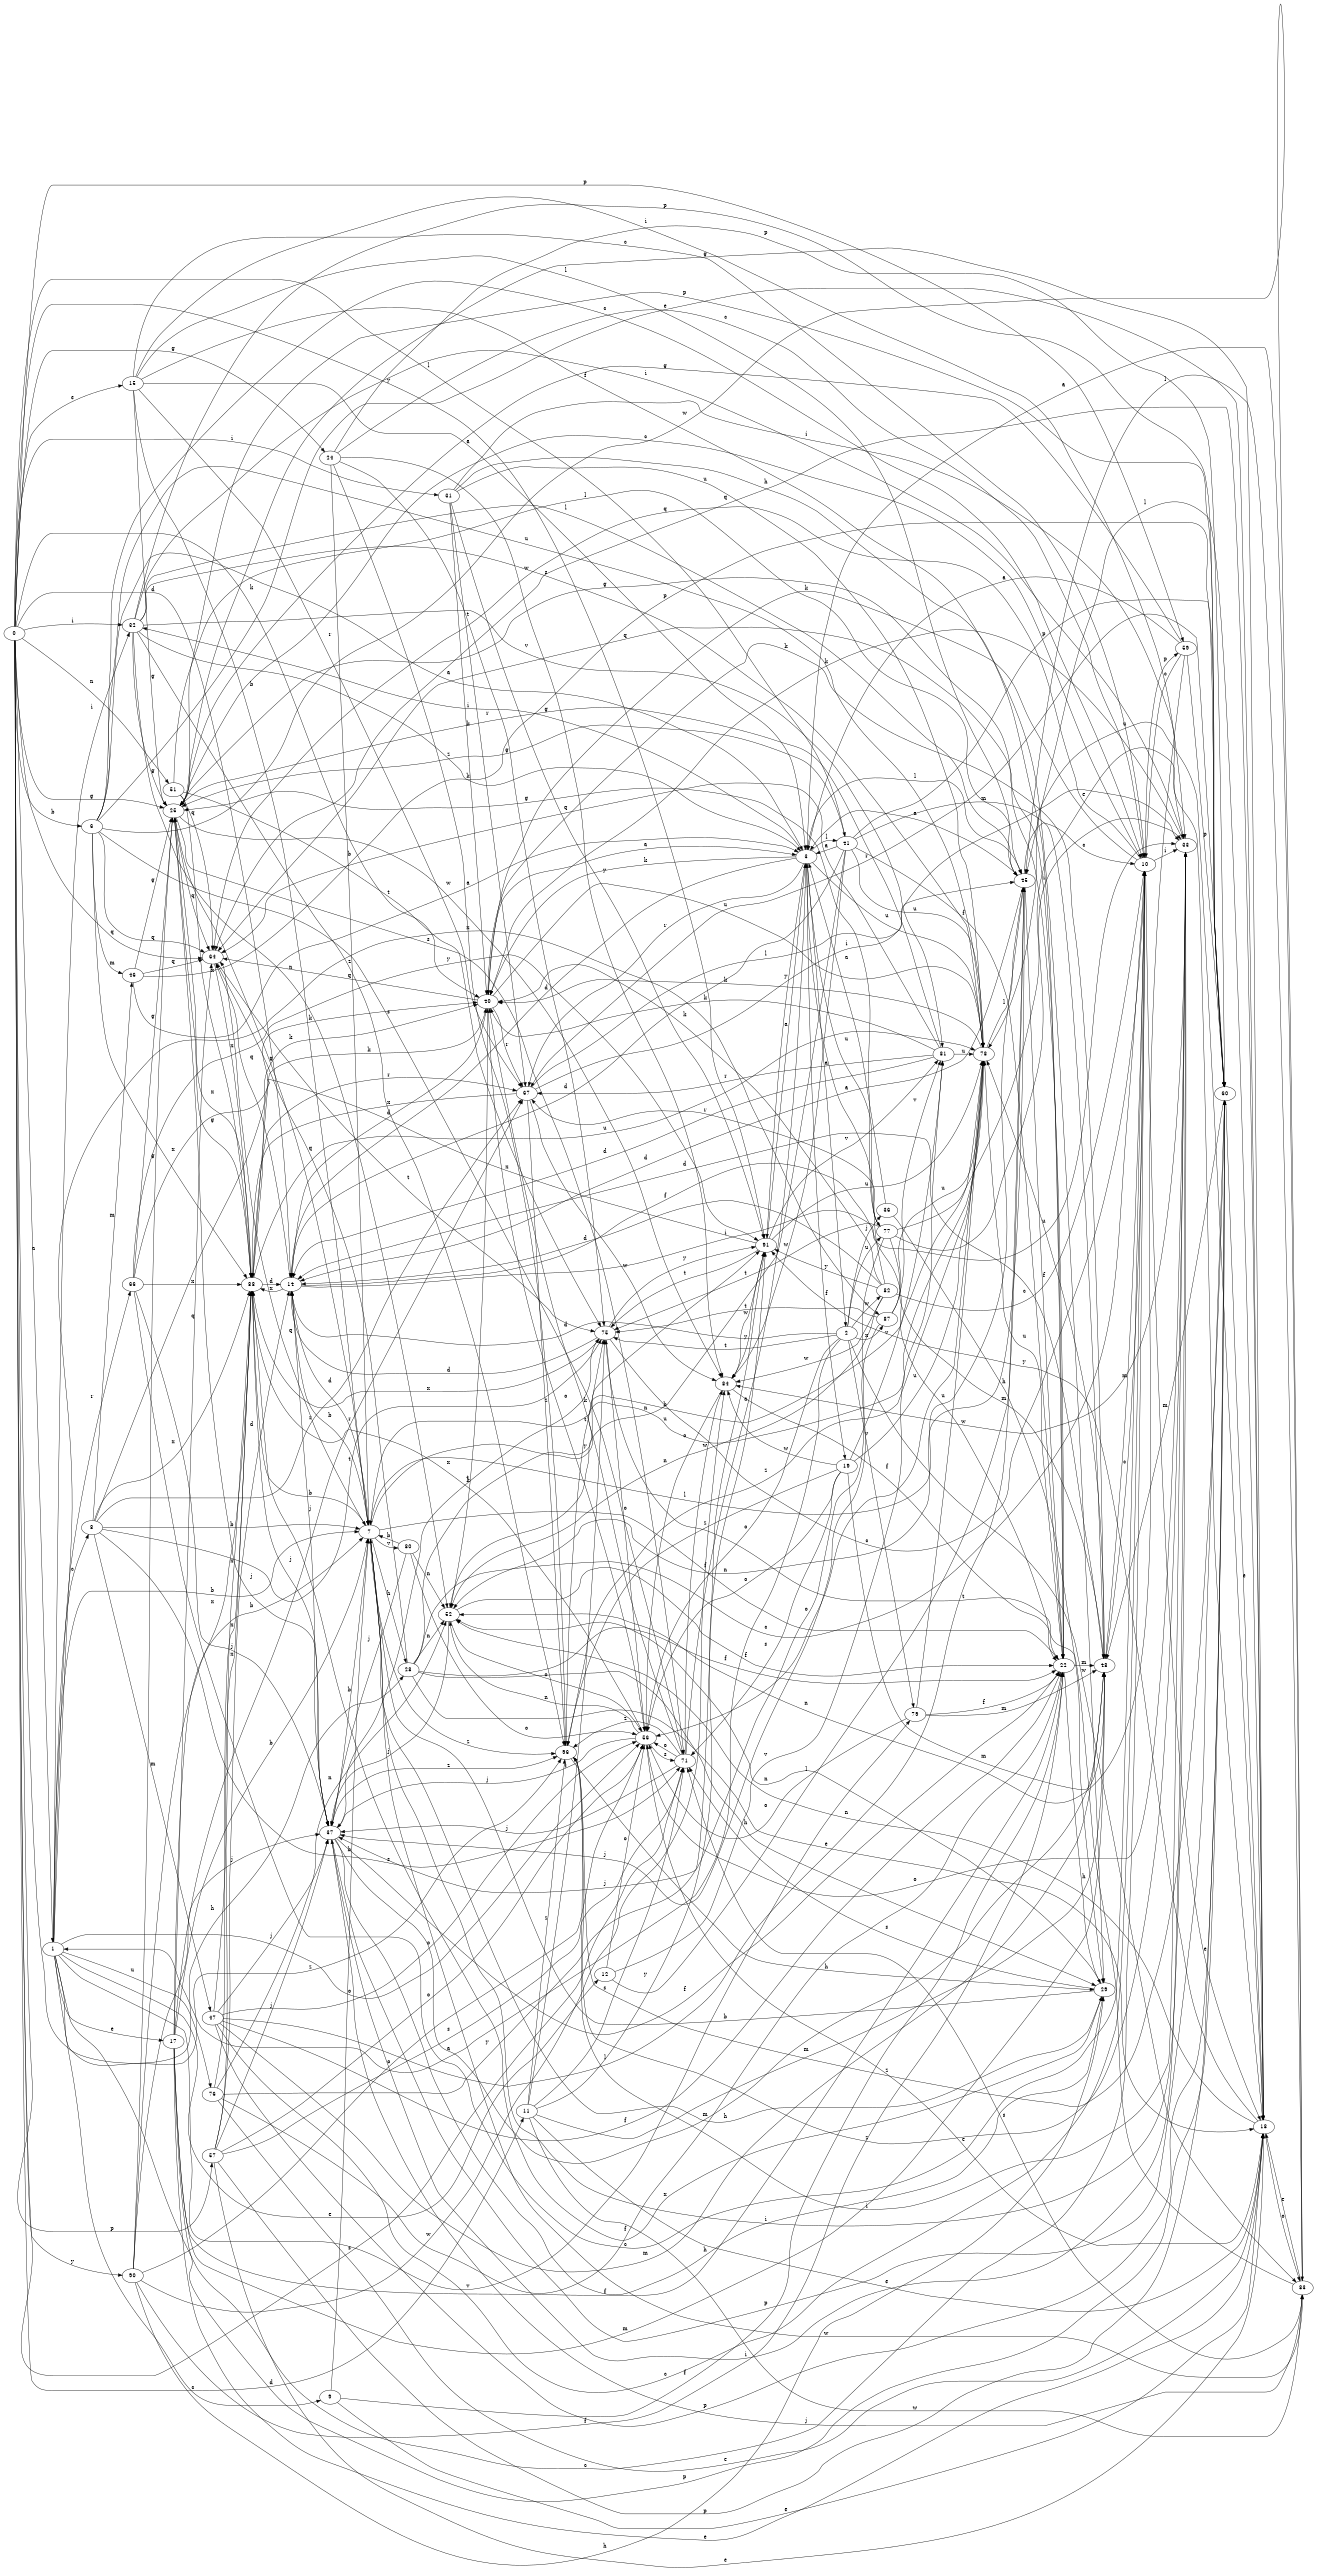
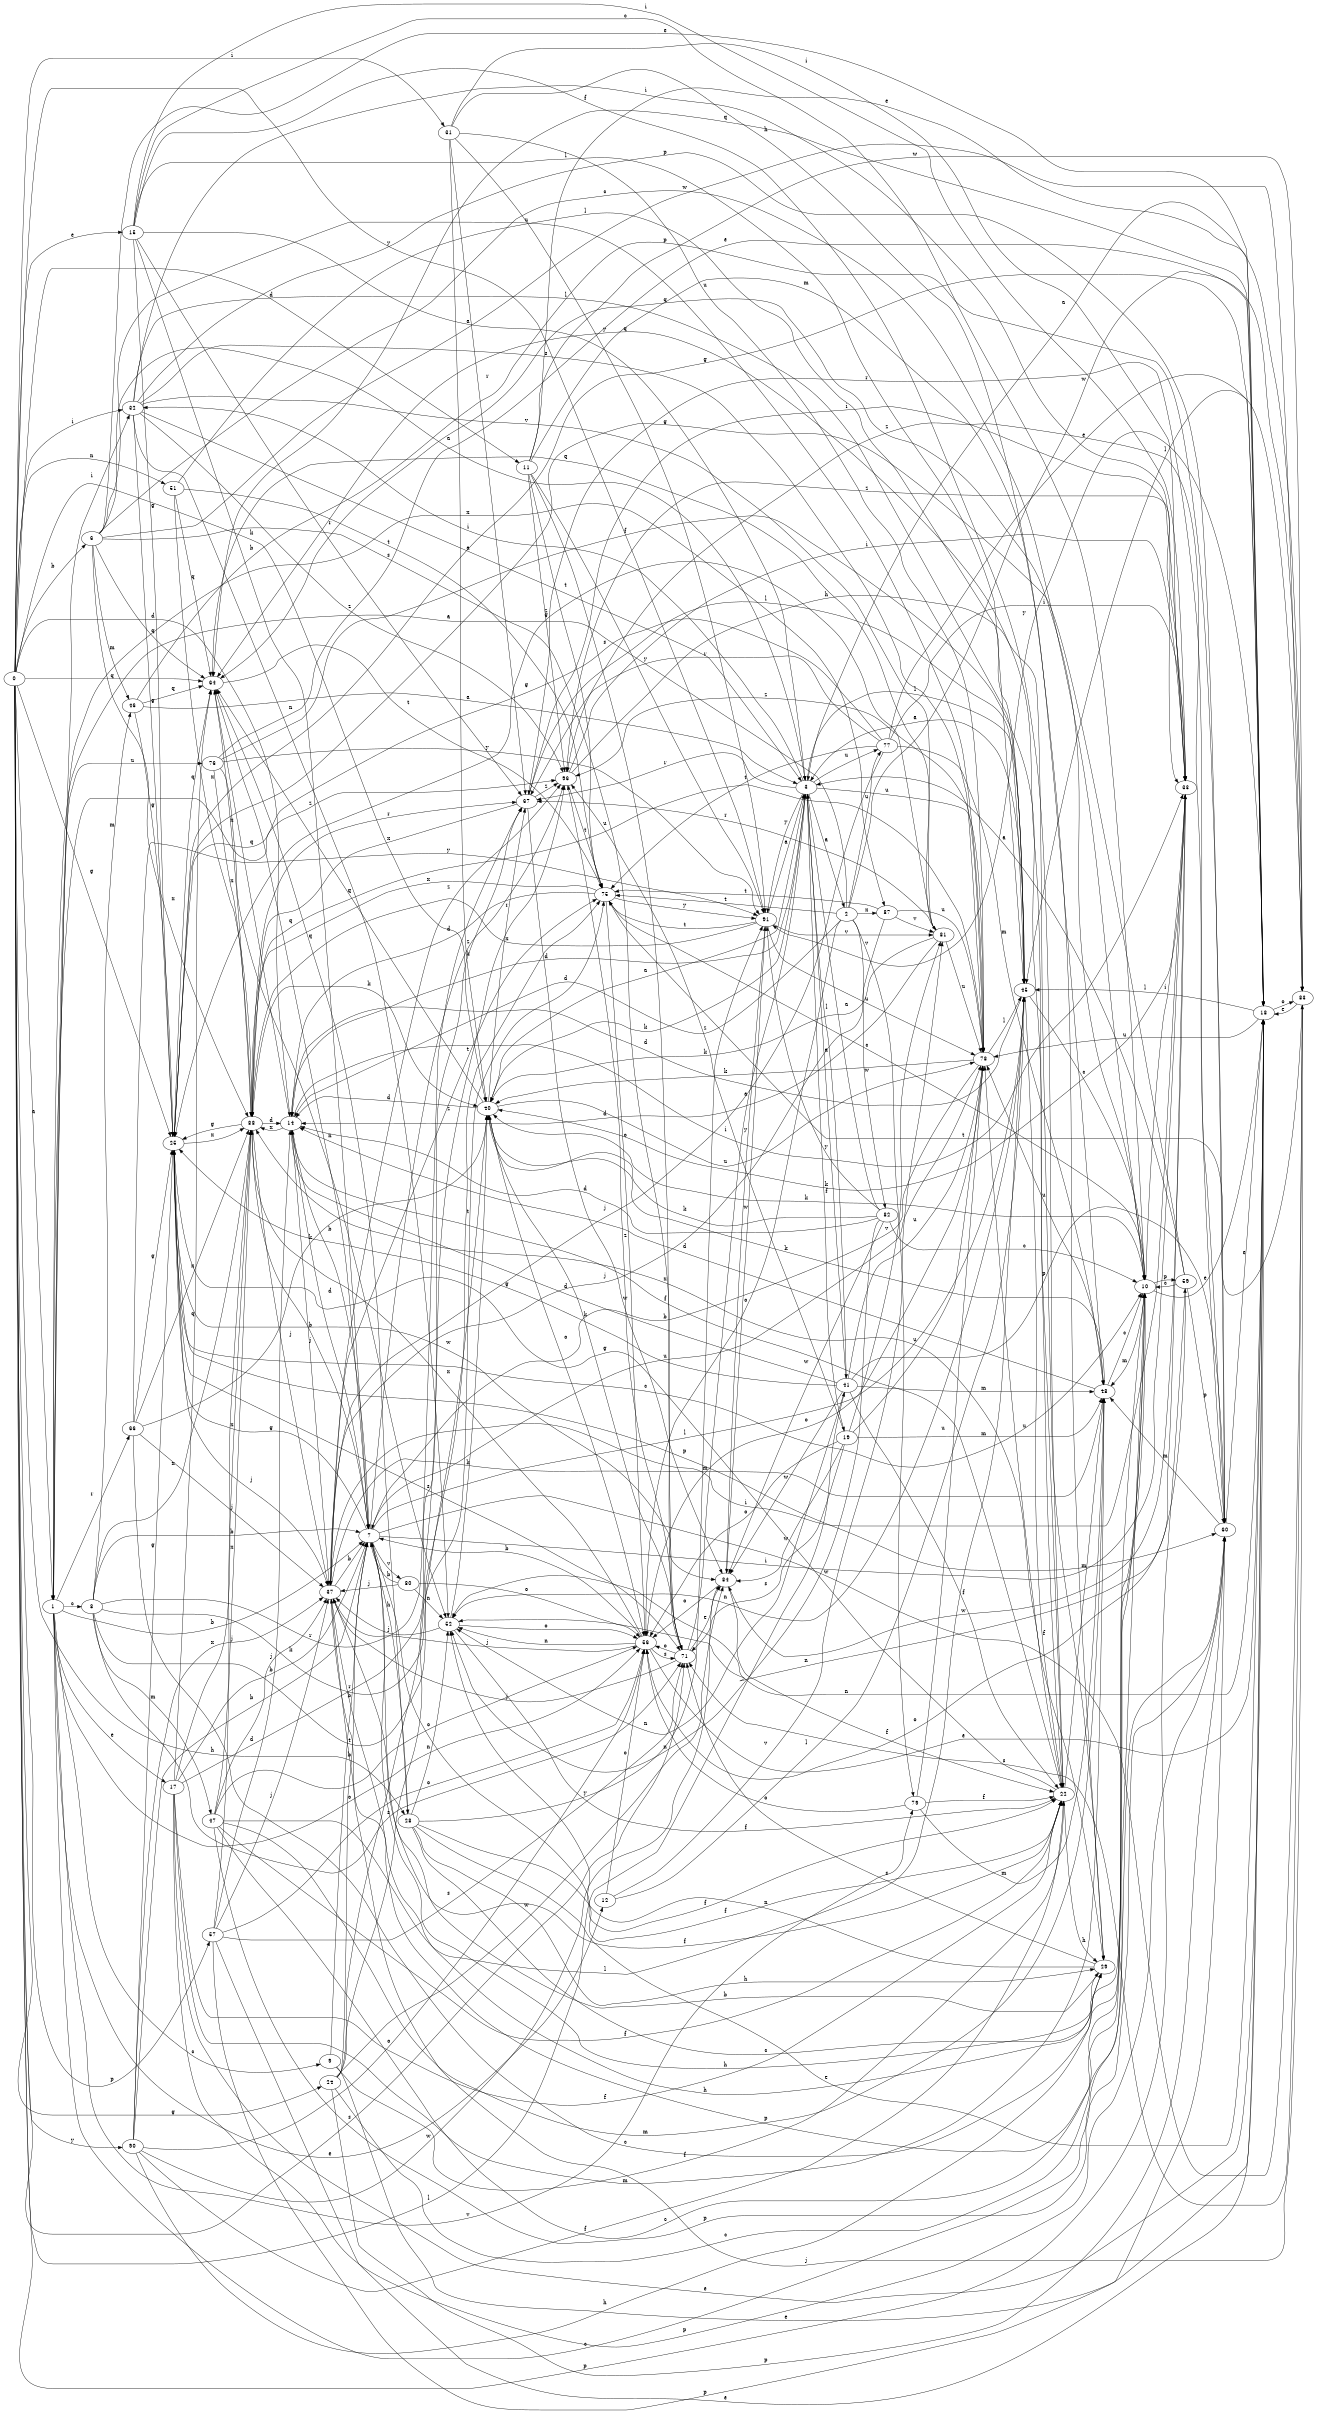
(468, 776) -> (468, 548)
(887, 1210) -> none
(705, 1446) -> (705, 1617)
none -> (525, 1556)
